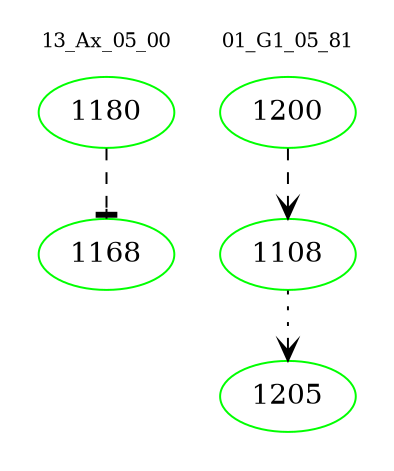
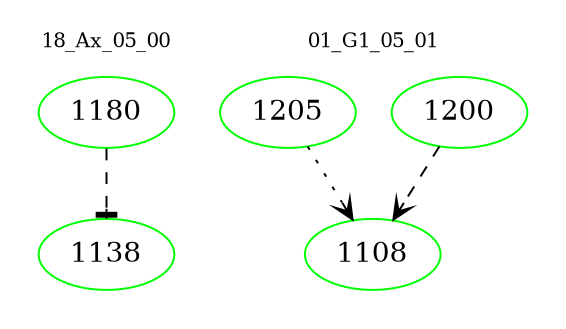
(106, 42) -> (106, 42)
(288, 42) -> (374, 42)
(106, 254) -> (106, 254)
(288, 316) -> (325, 174)
